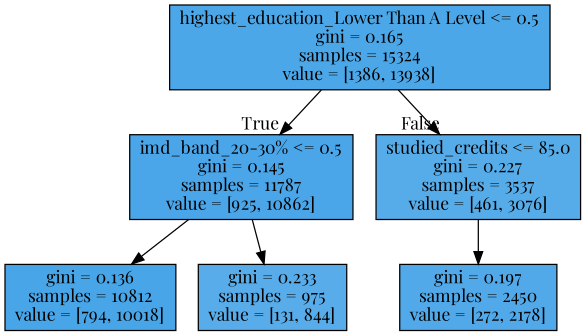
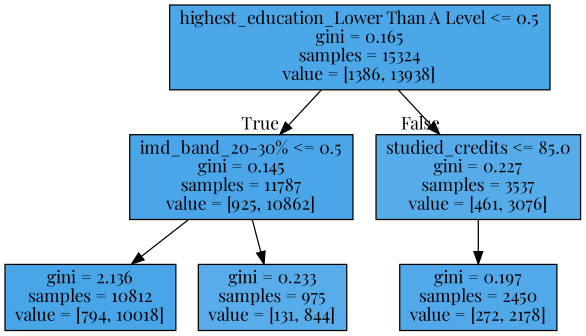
(90, 297) -> (90, 297)
